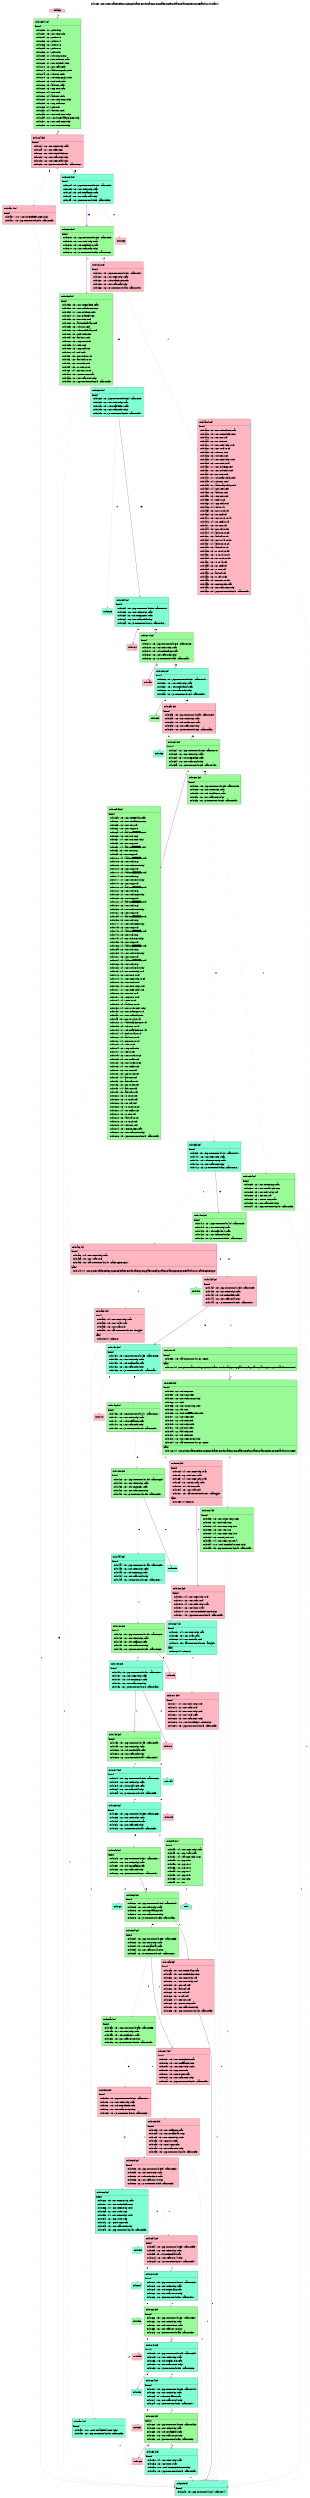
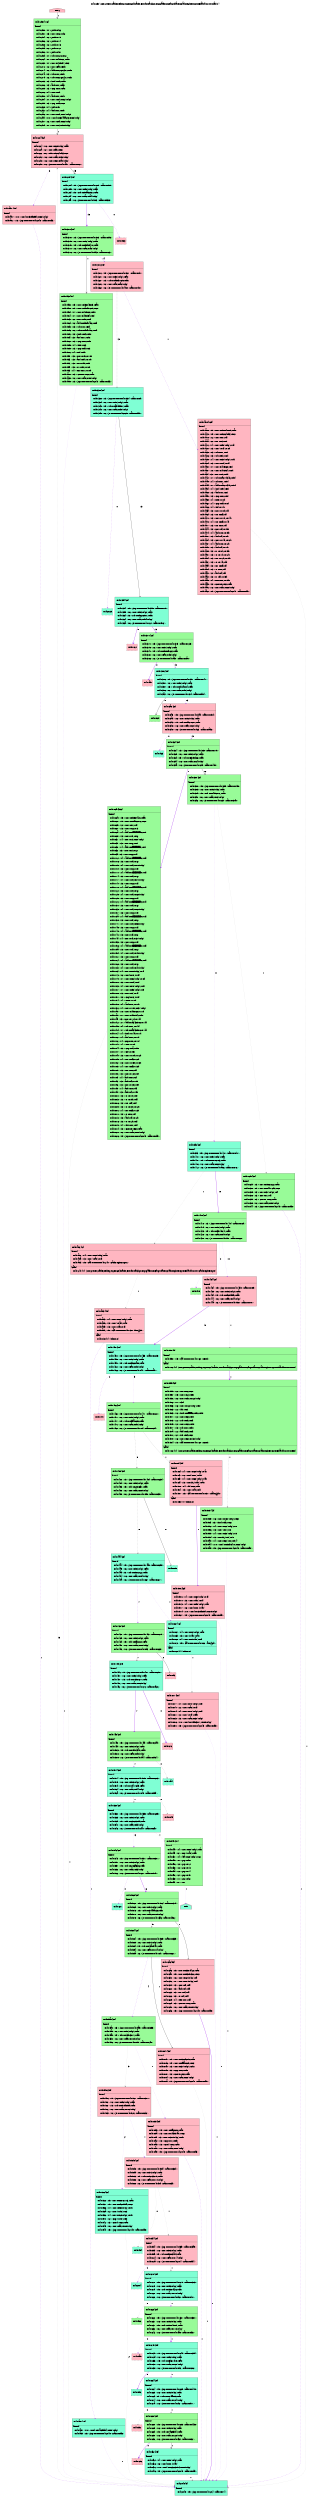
(57, 10) -> (57, 10)
(121, 2447) -> (126, 2478)
